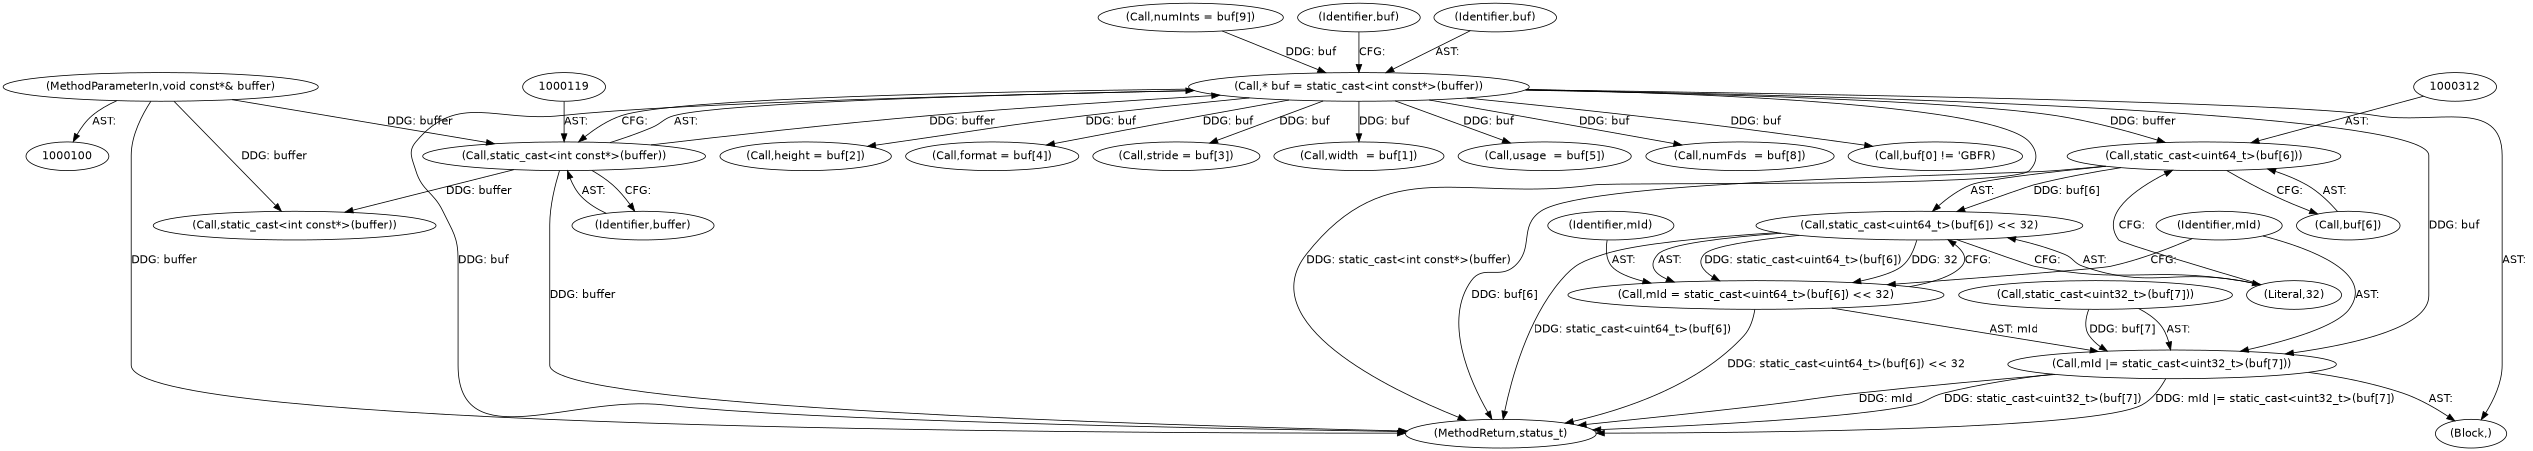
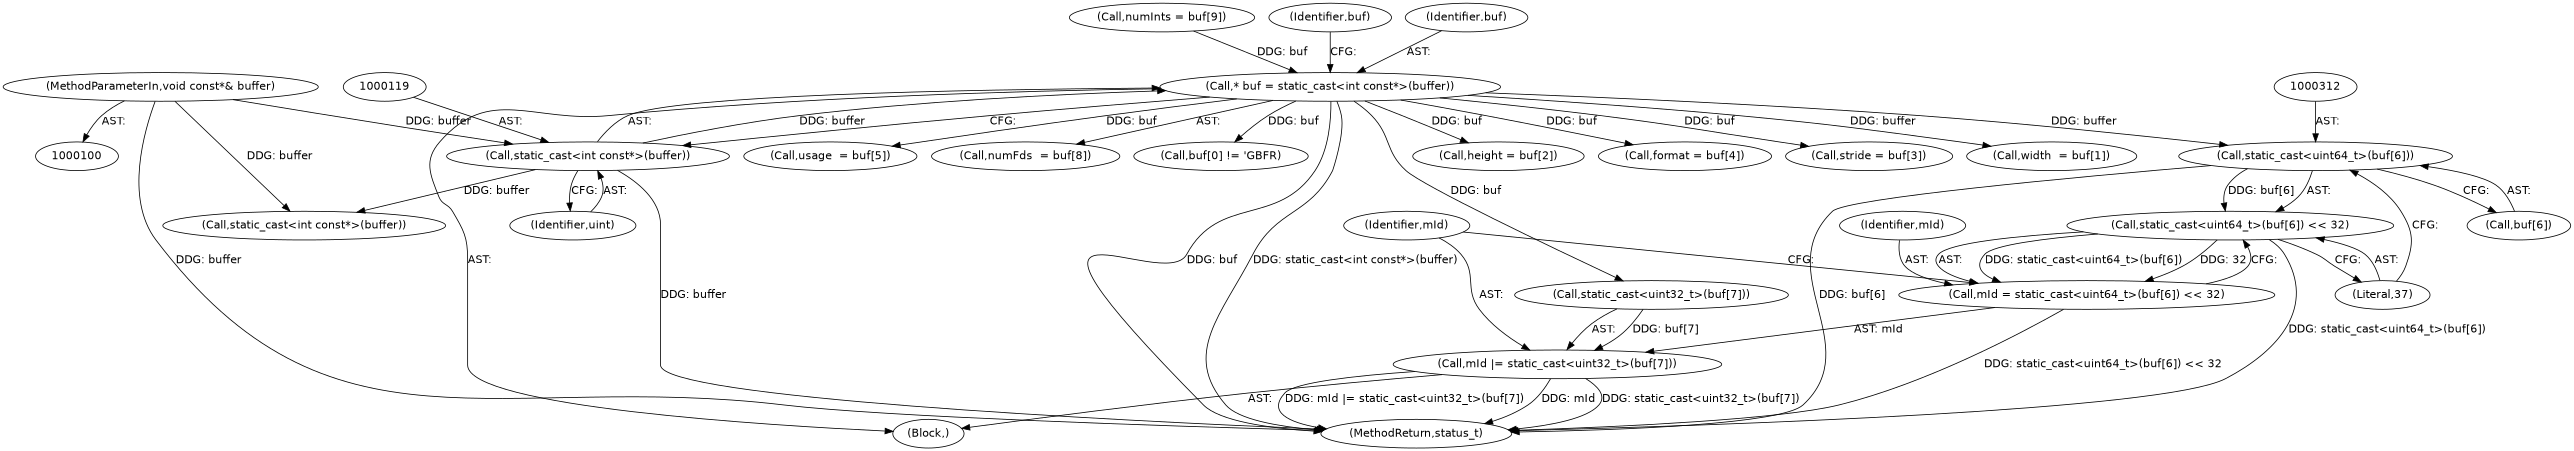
(2127, 110) -> (1470, 207)
(1384, 122) -> (1883, 122)
(1604, 122) -> (1210, 122)
(643, 226) -> (573, 226)
(2294, 295) -> (2383, 295)
